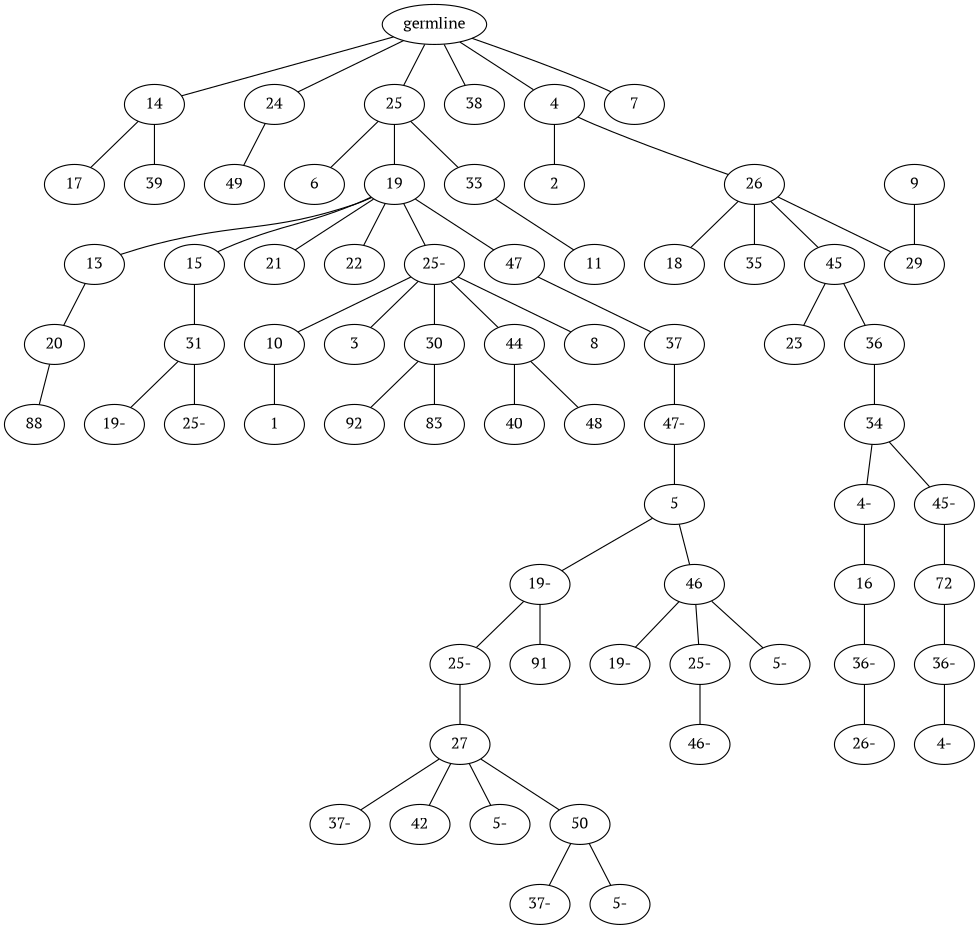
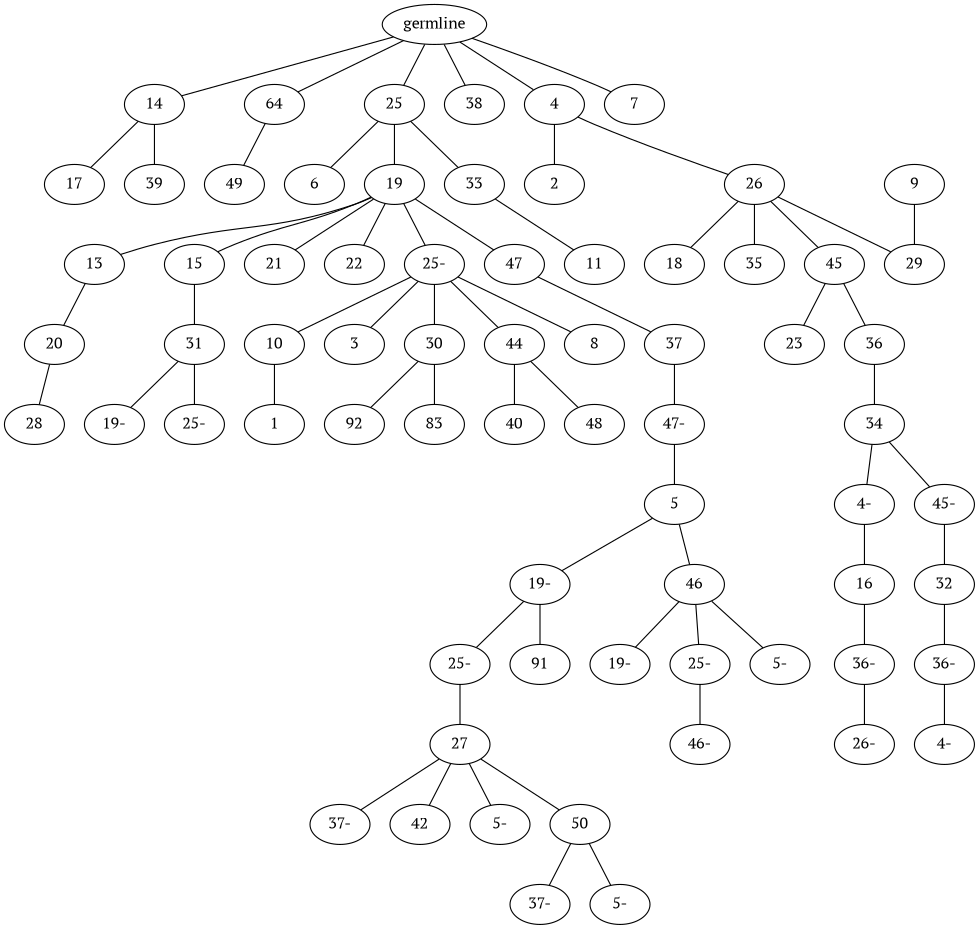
(274, 104) -> (274, 104)
(34, 424) -> (34, 424)
(944, 584) -> (944, 584)
